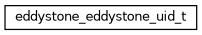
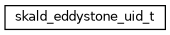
(101, 18) -> (85, 18)
